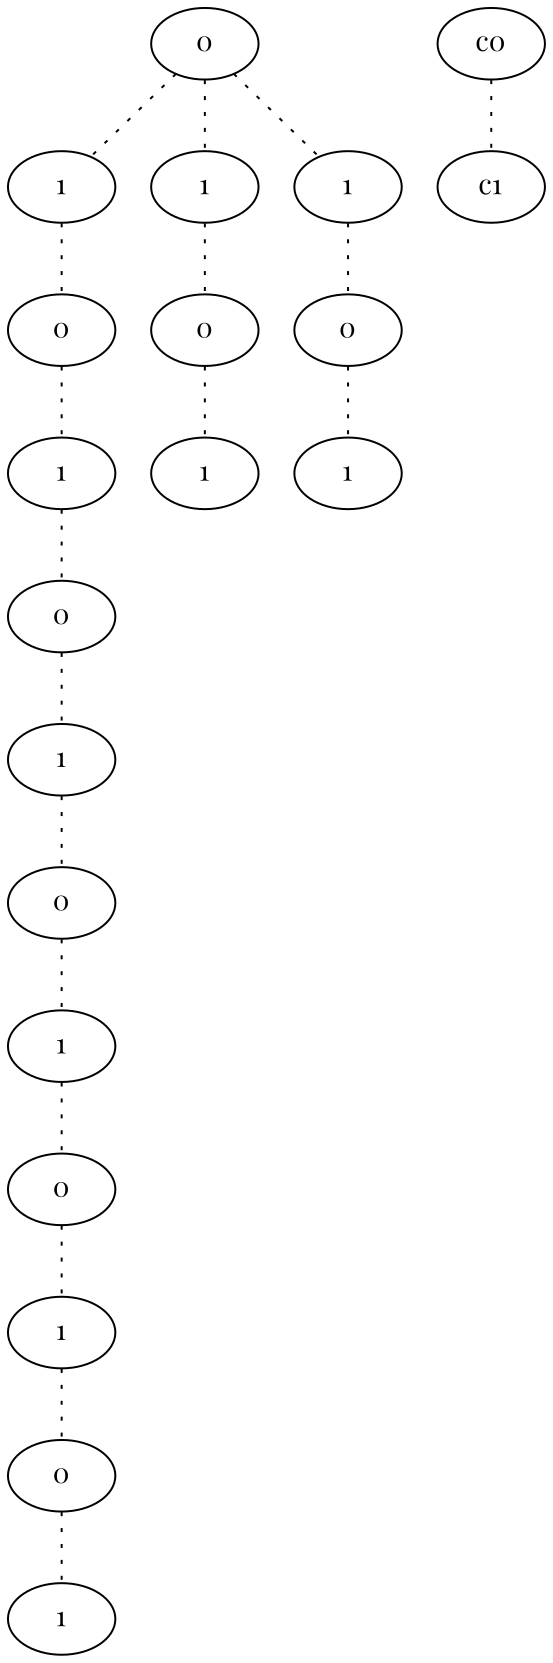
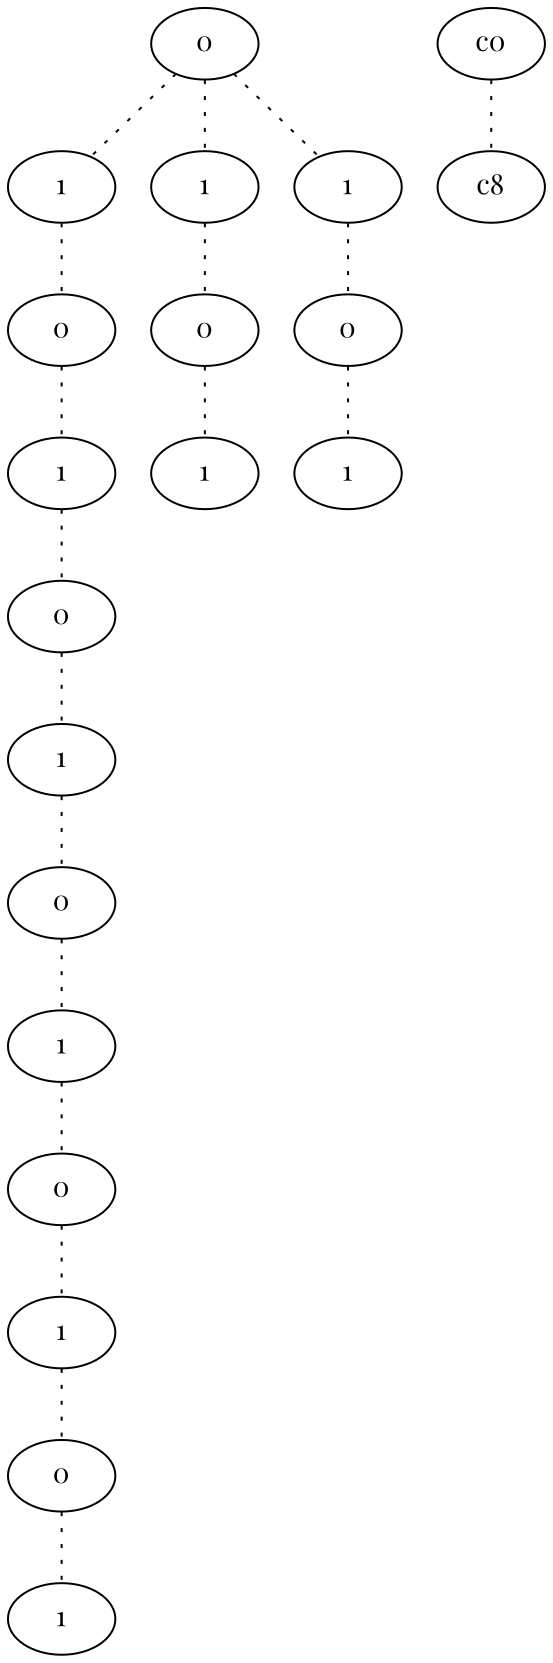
(491, 187) -> (491, 187)
